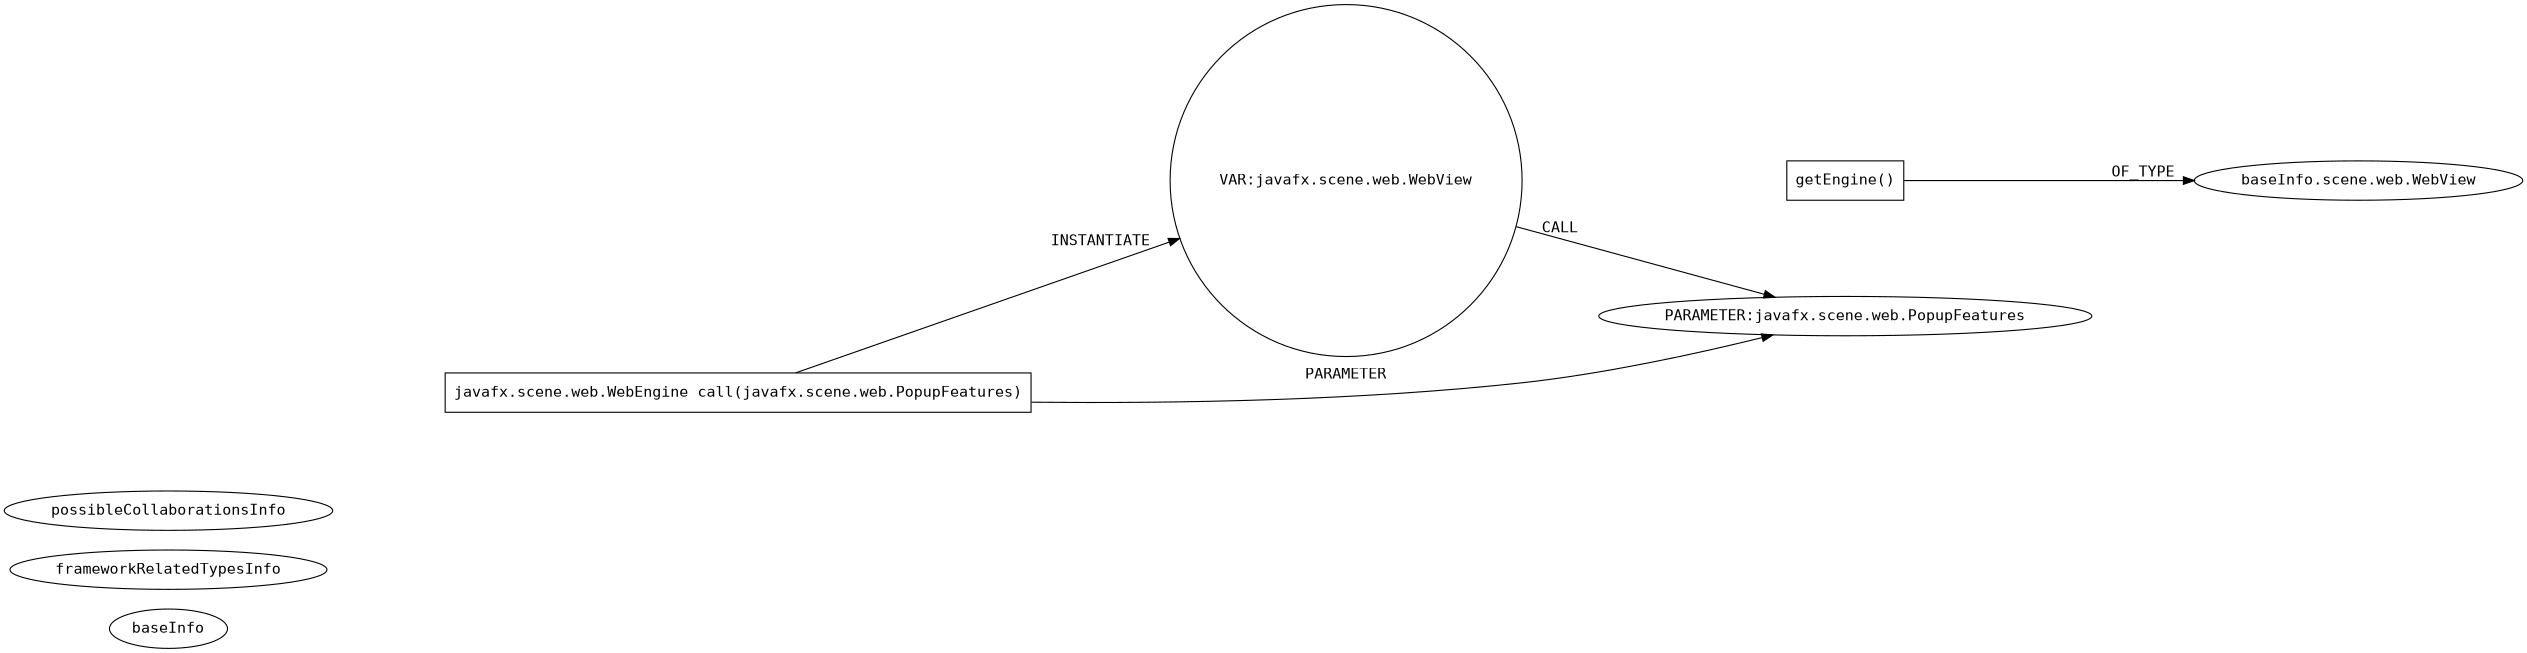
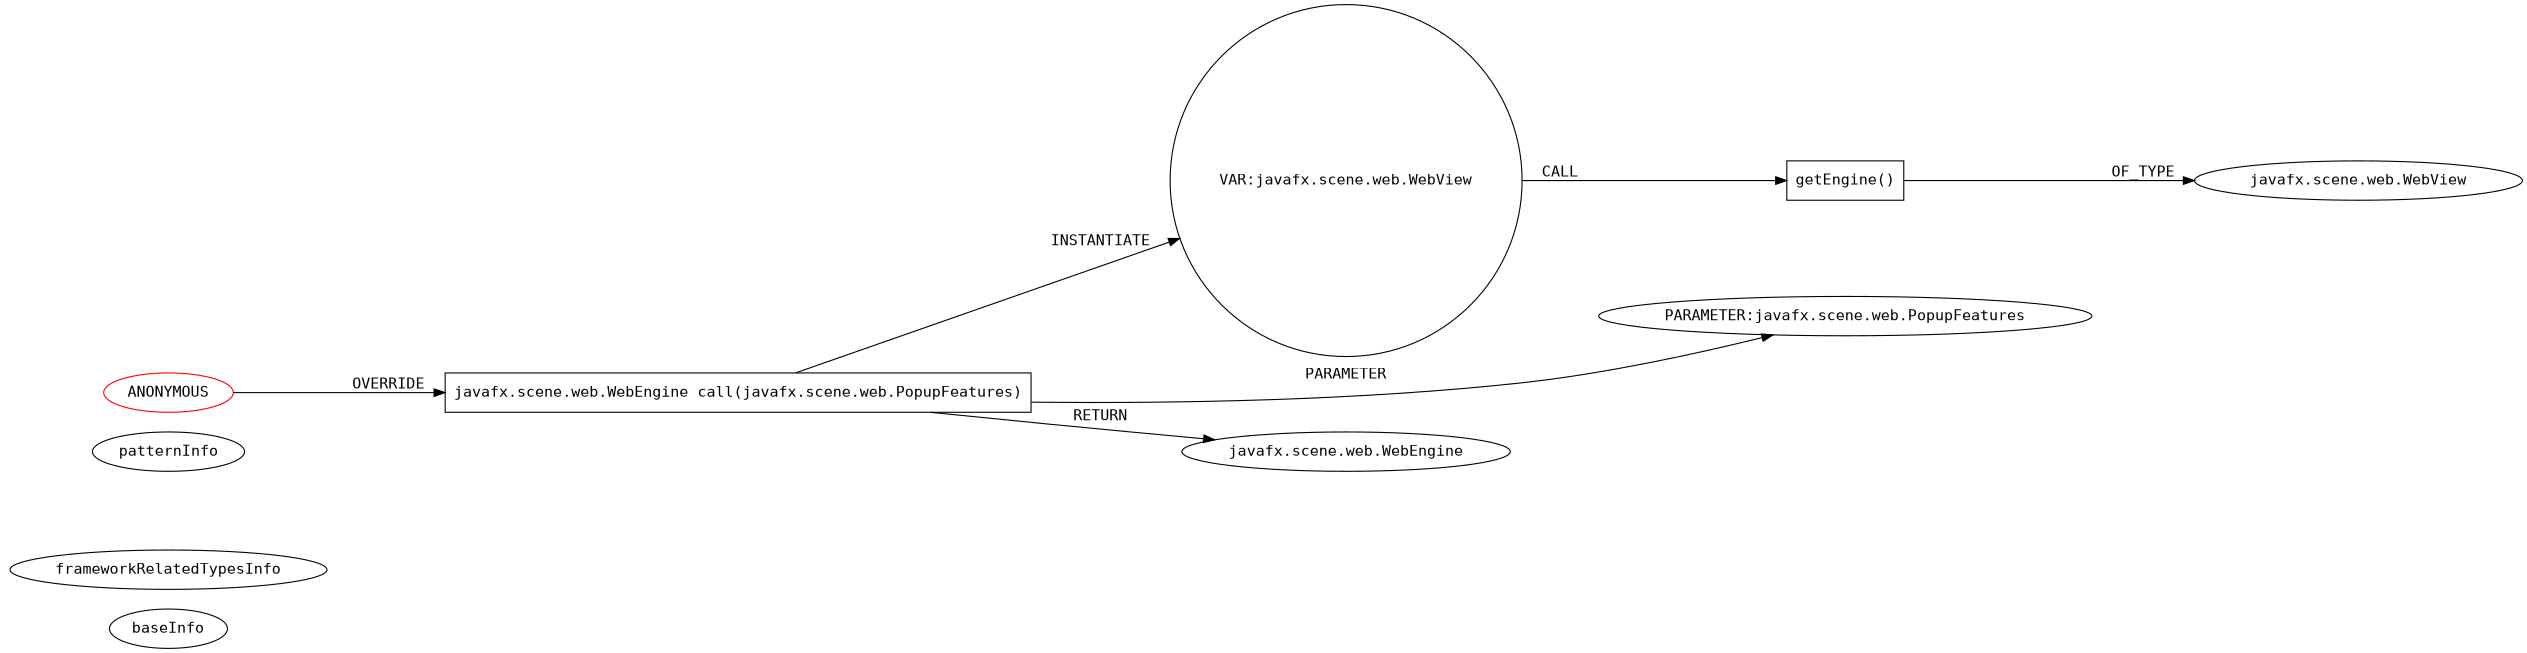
(2358, 181) -> (2358, 181)
(1640, 260) -> (1649, 181)
none -> (168, 393)
none -> (168, 452)
none -> (1346, 452)
(168, 511) -> none
